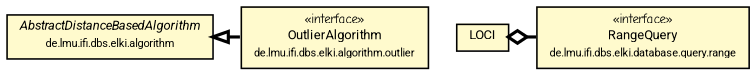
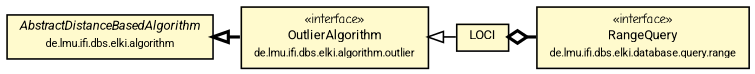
none -> (450, 37)
